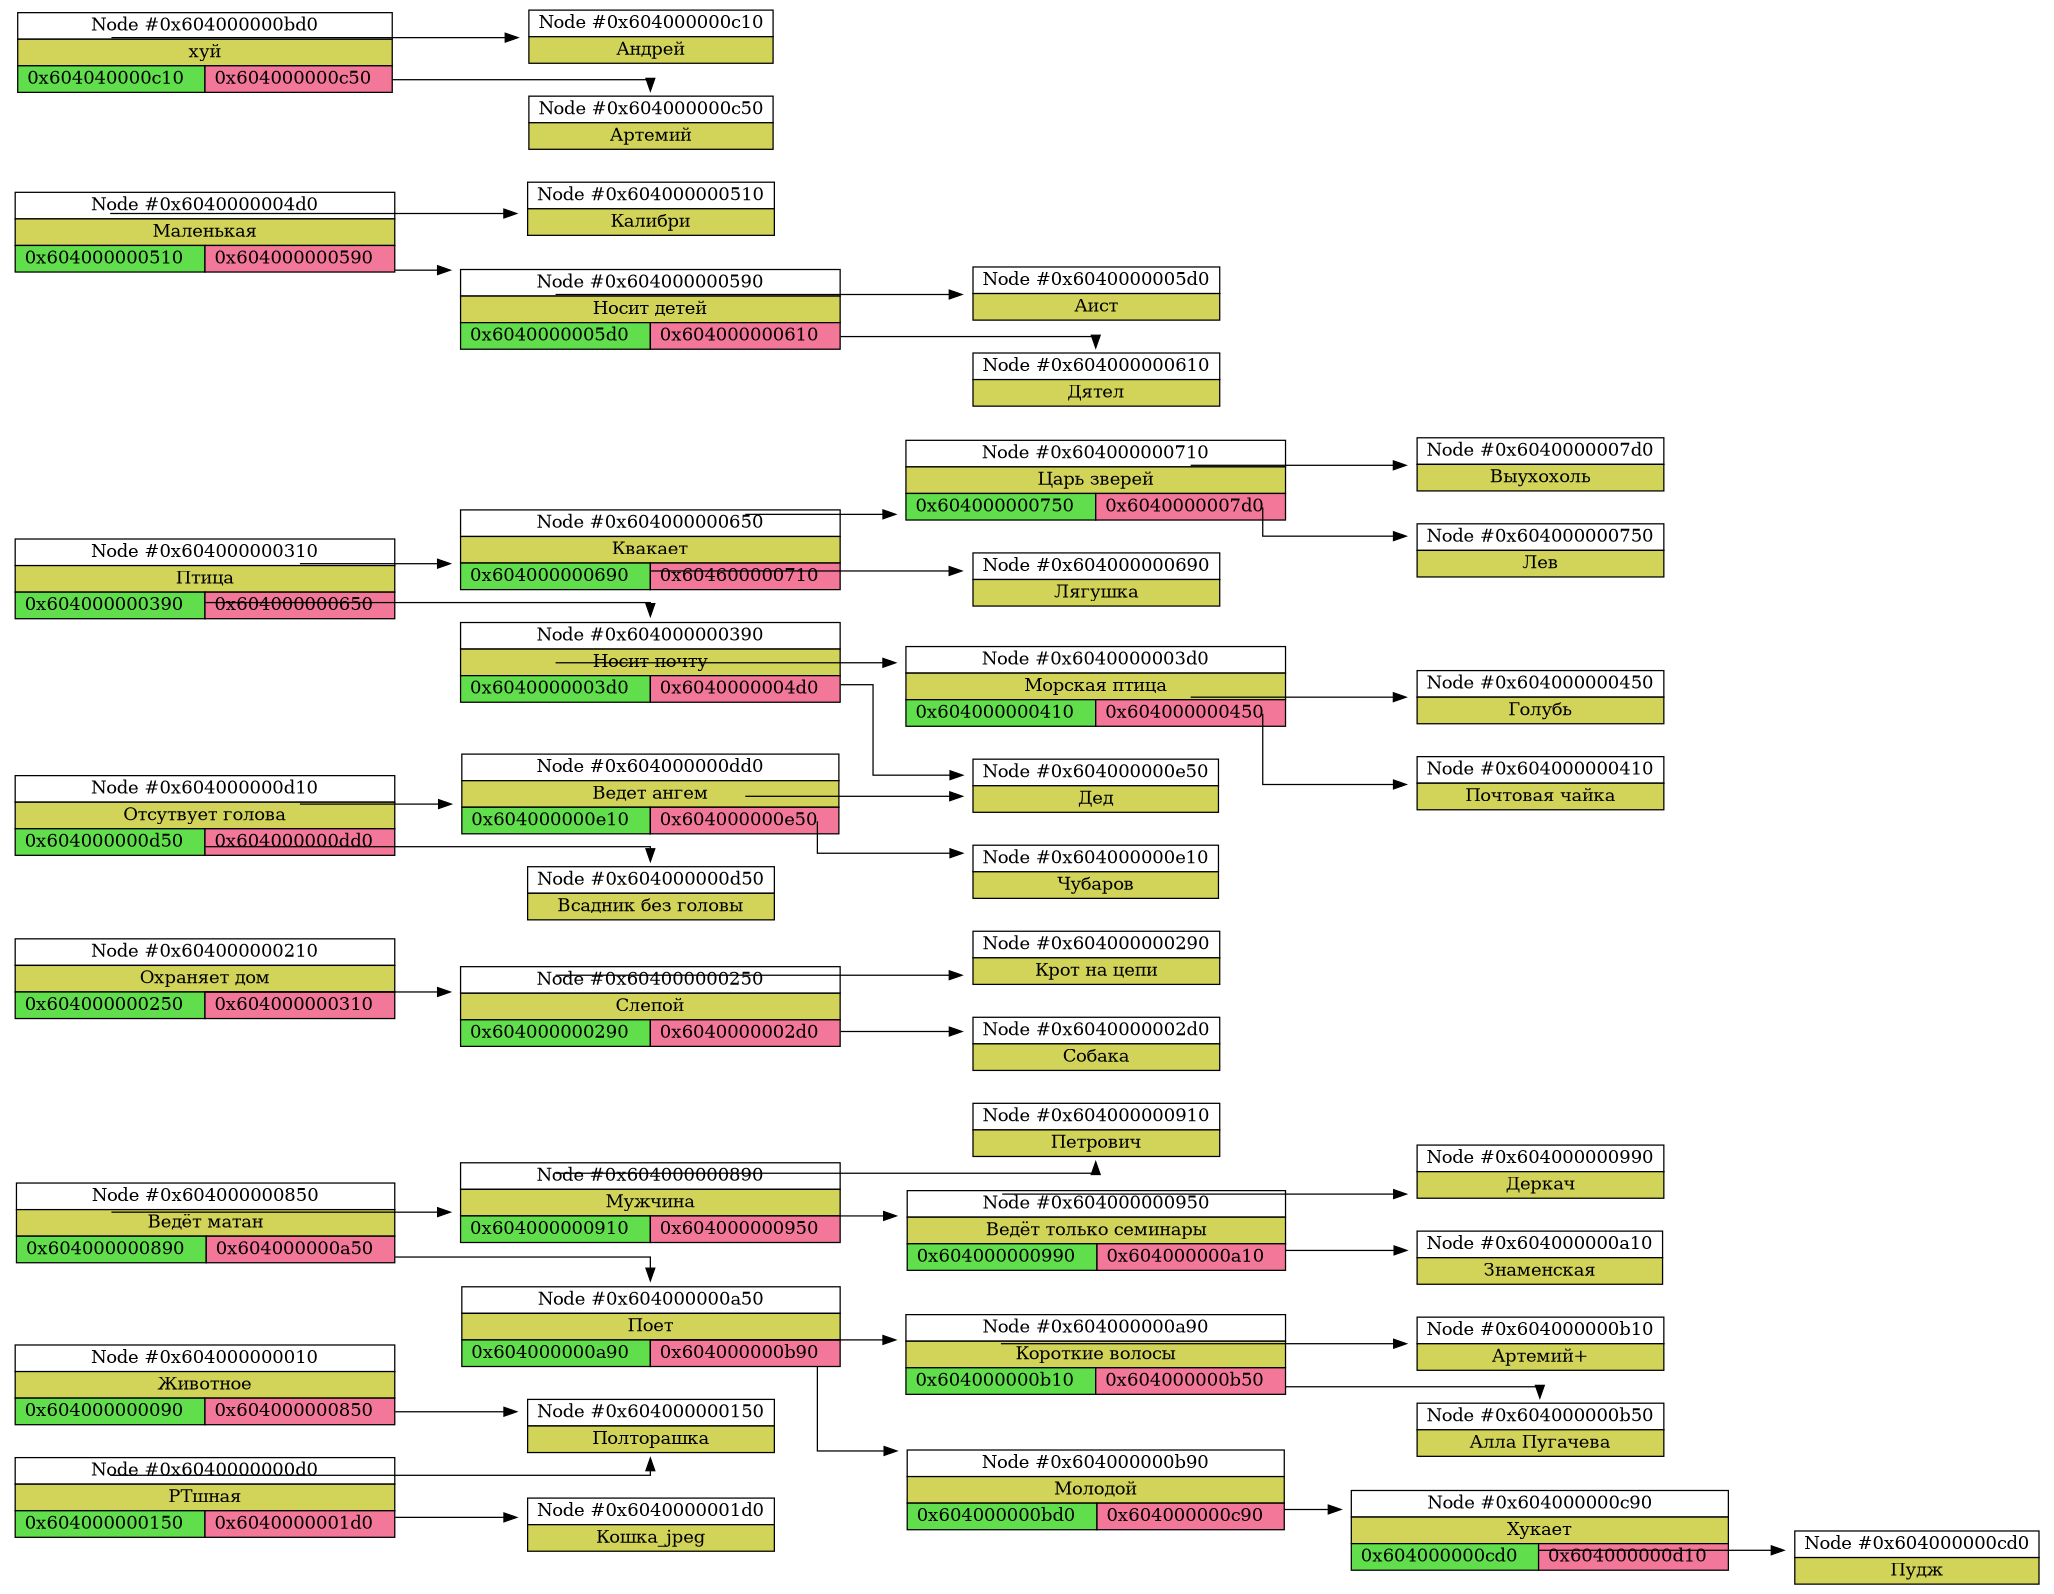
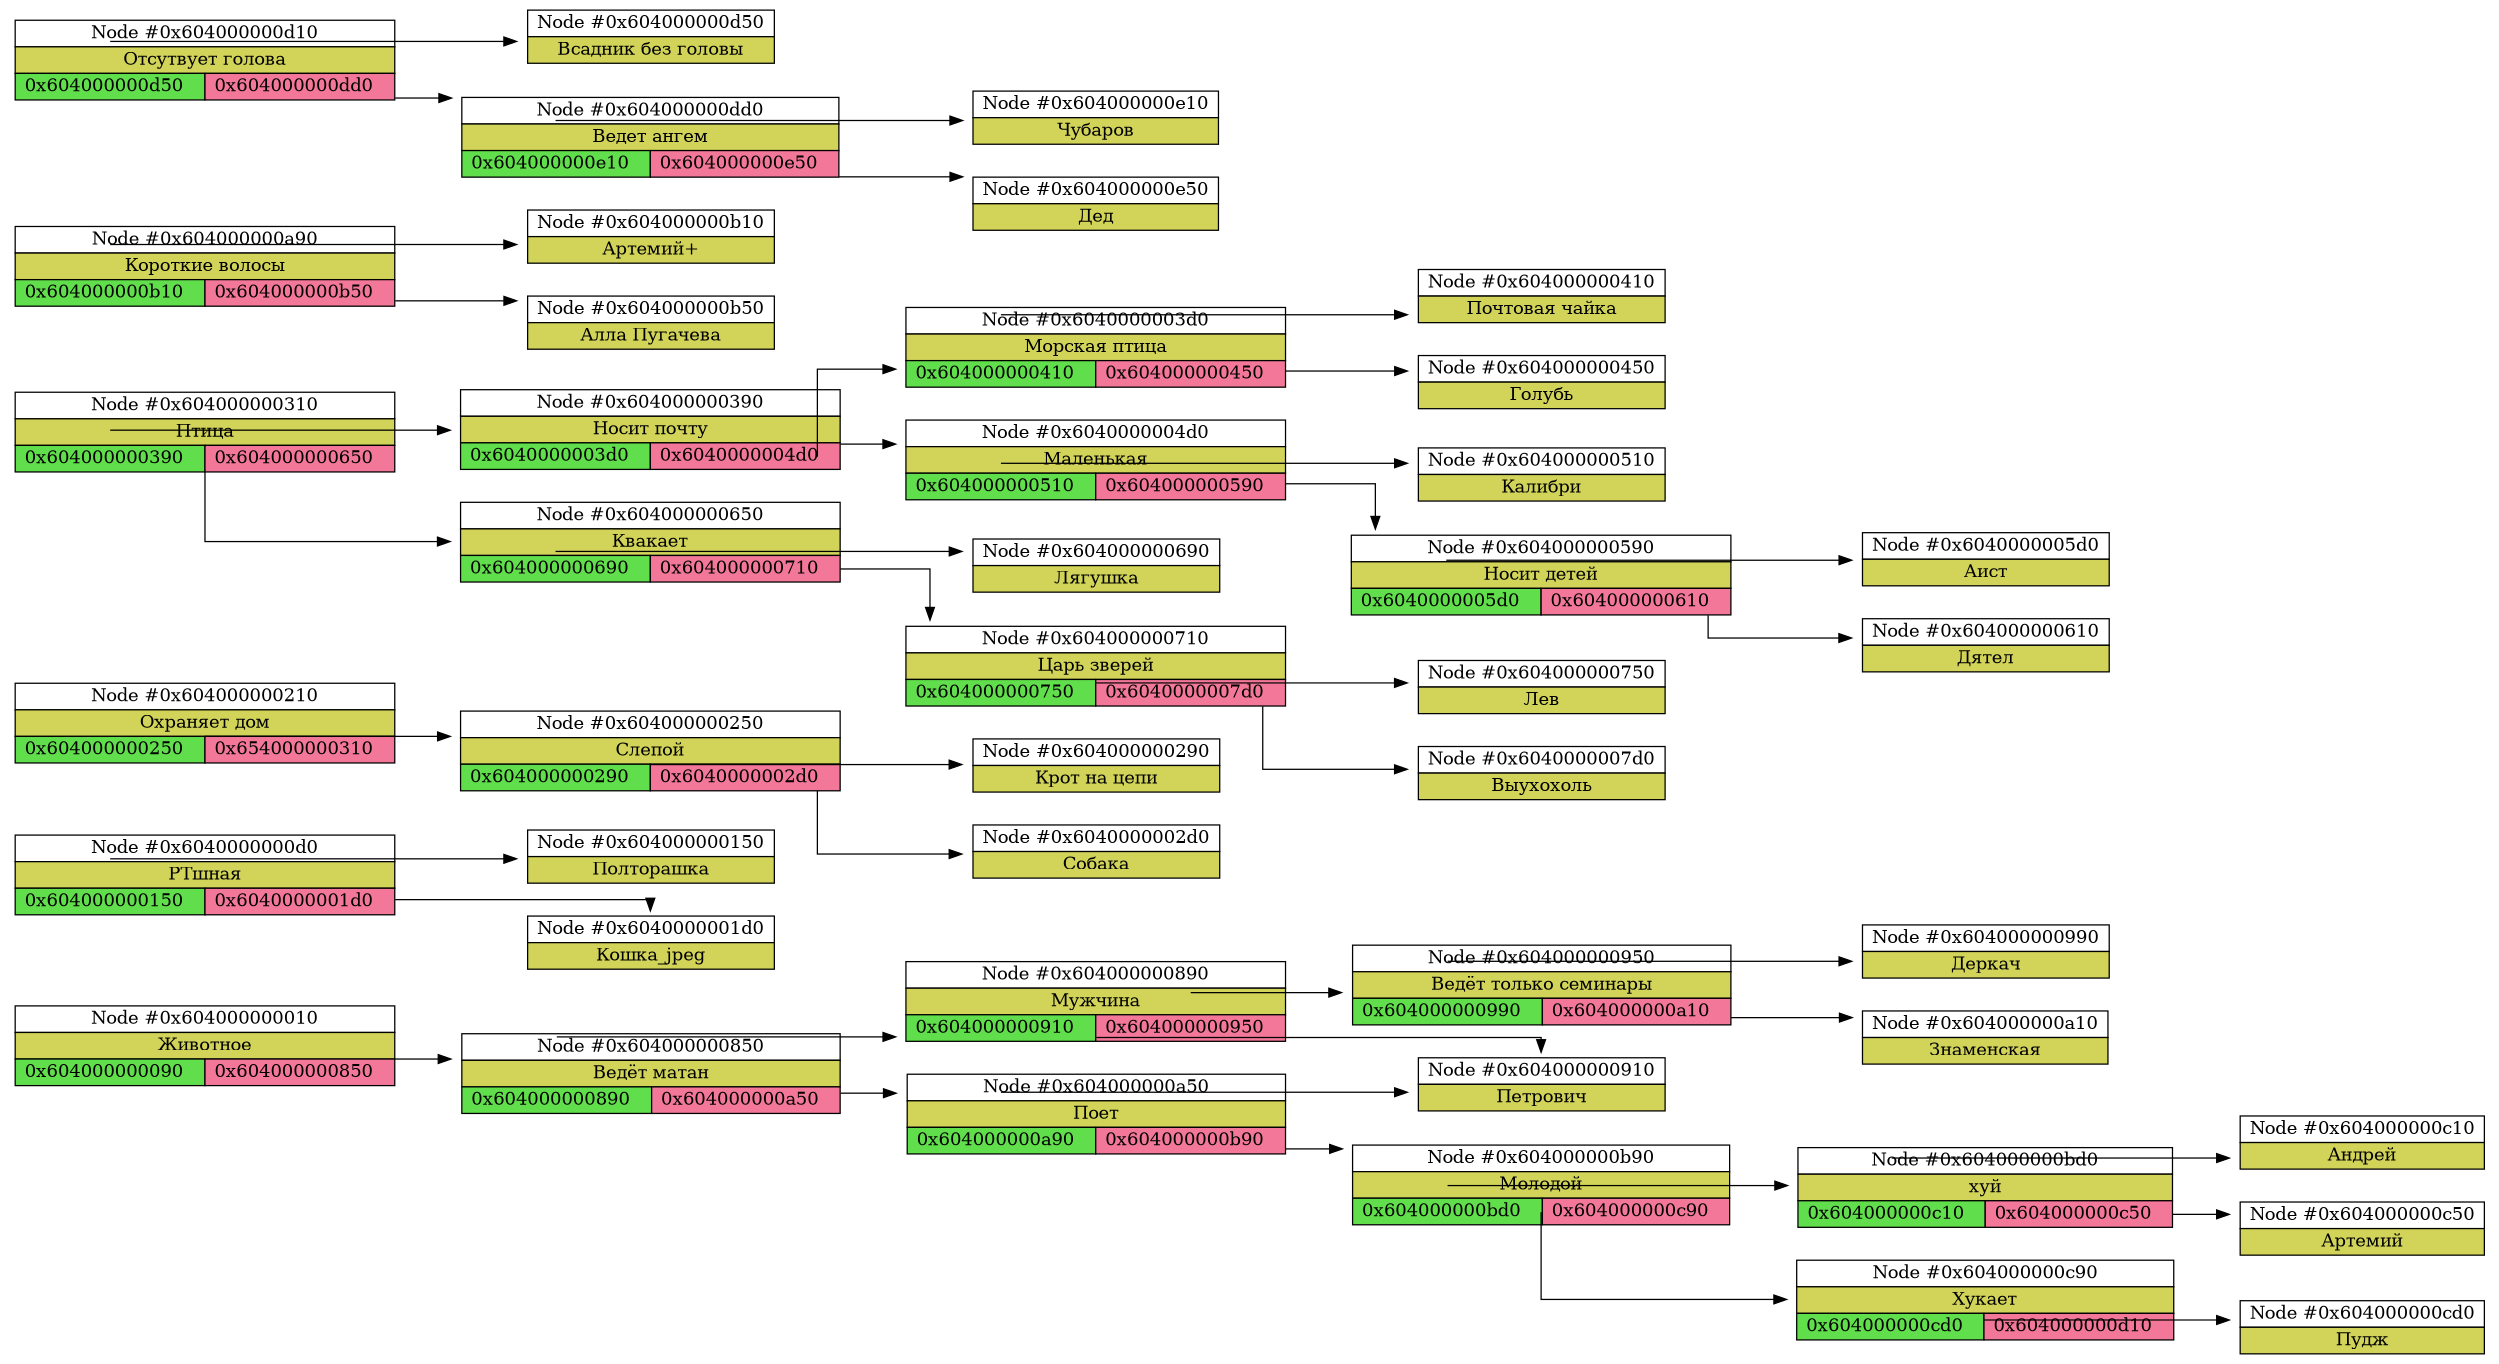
(111, 78) -> (1892, 1213)
(745, 576) -> (745, 568)
(873, 752) -> (862, 444)
(300, 1005) -> (300, 749)
none -> (1611, 1186)
(767, 1340) -> (1198, 1092)
(450, 1412) -> (417, 1059)
